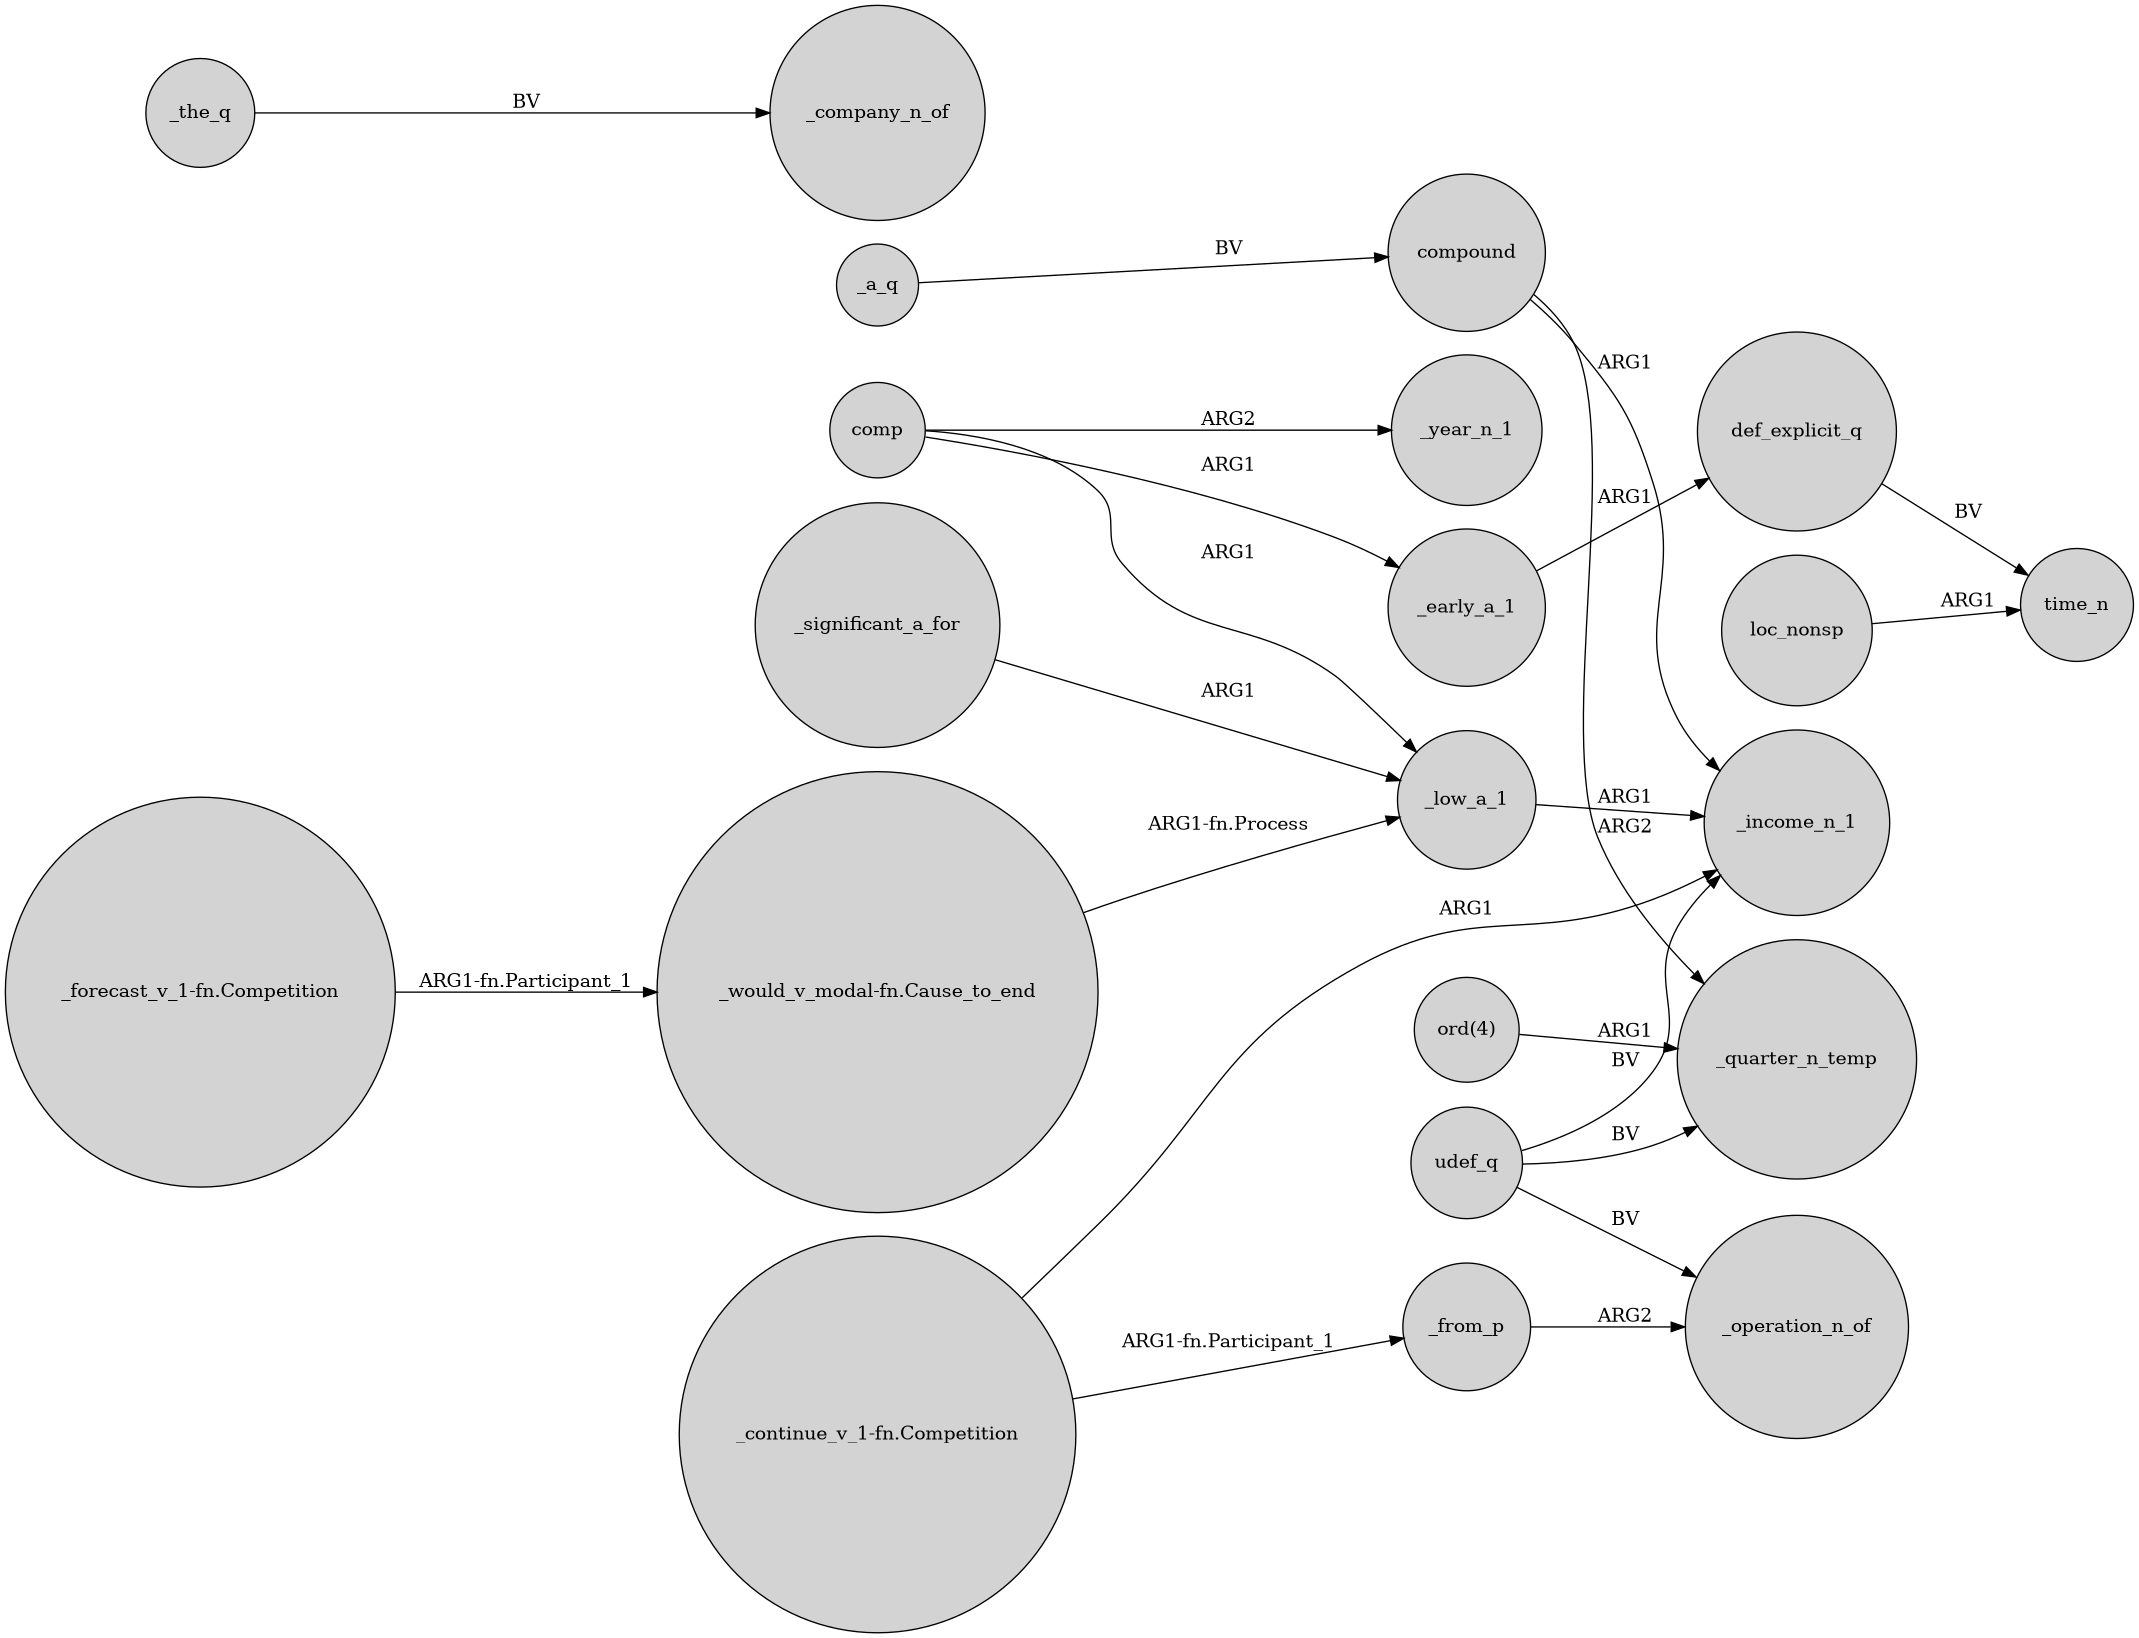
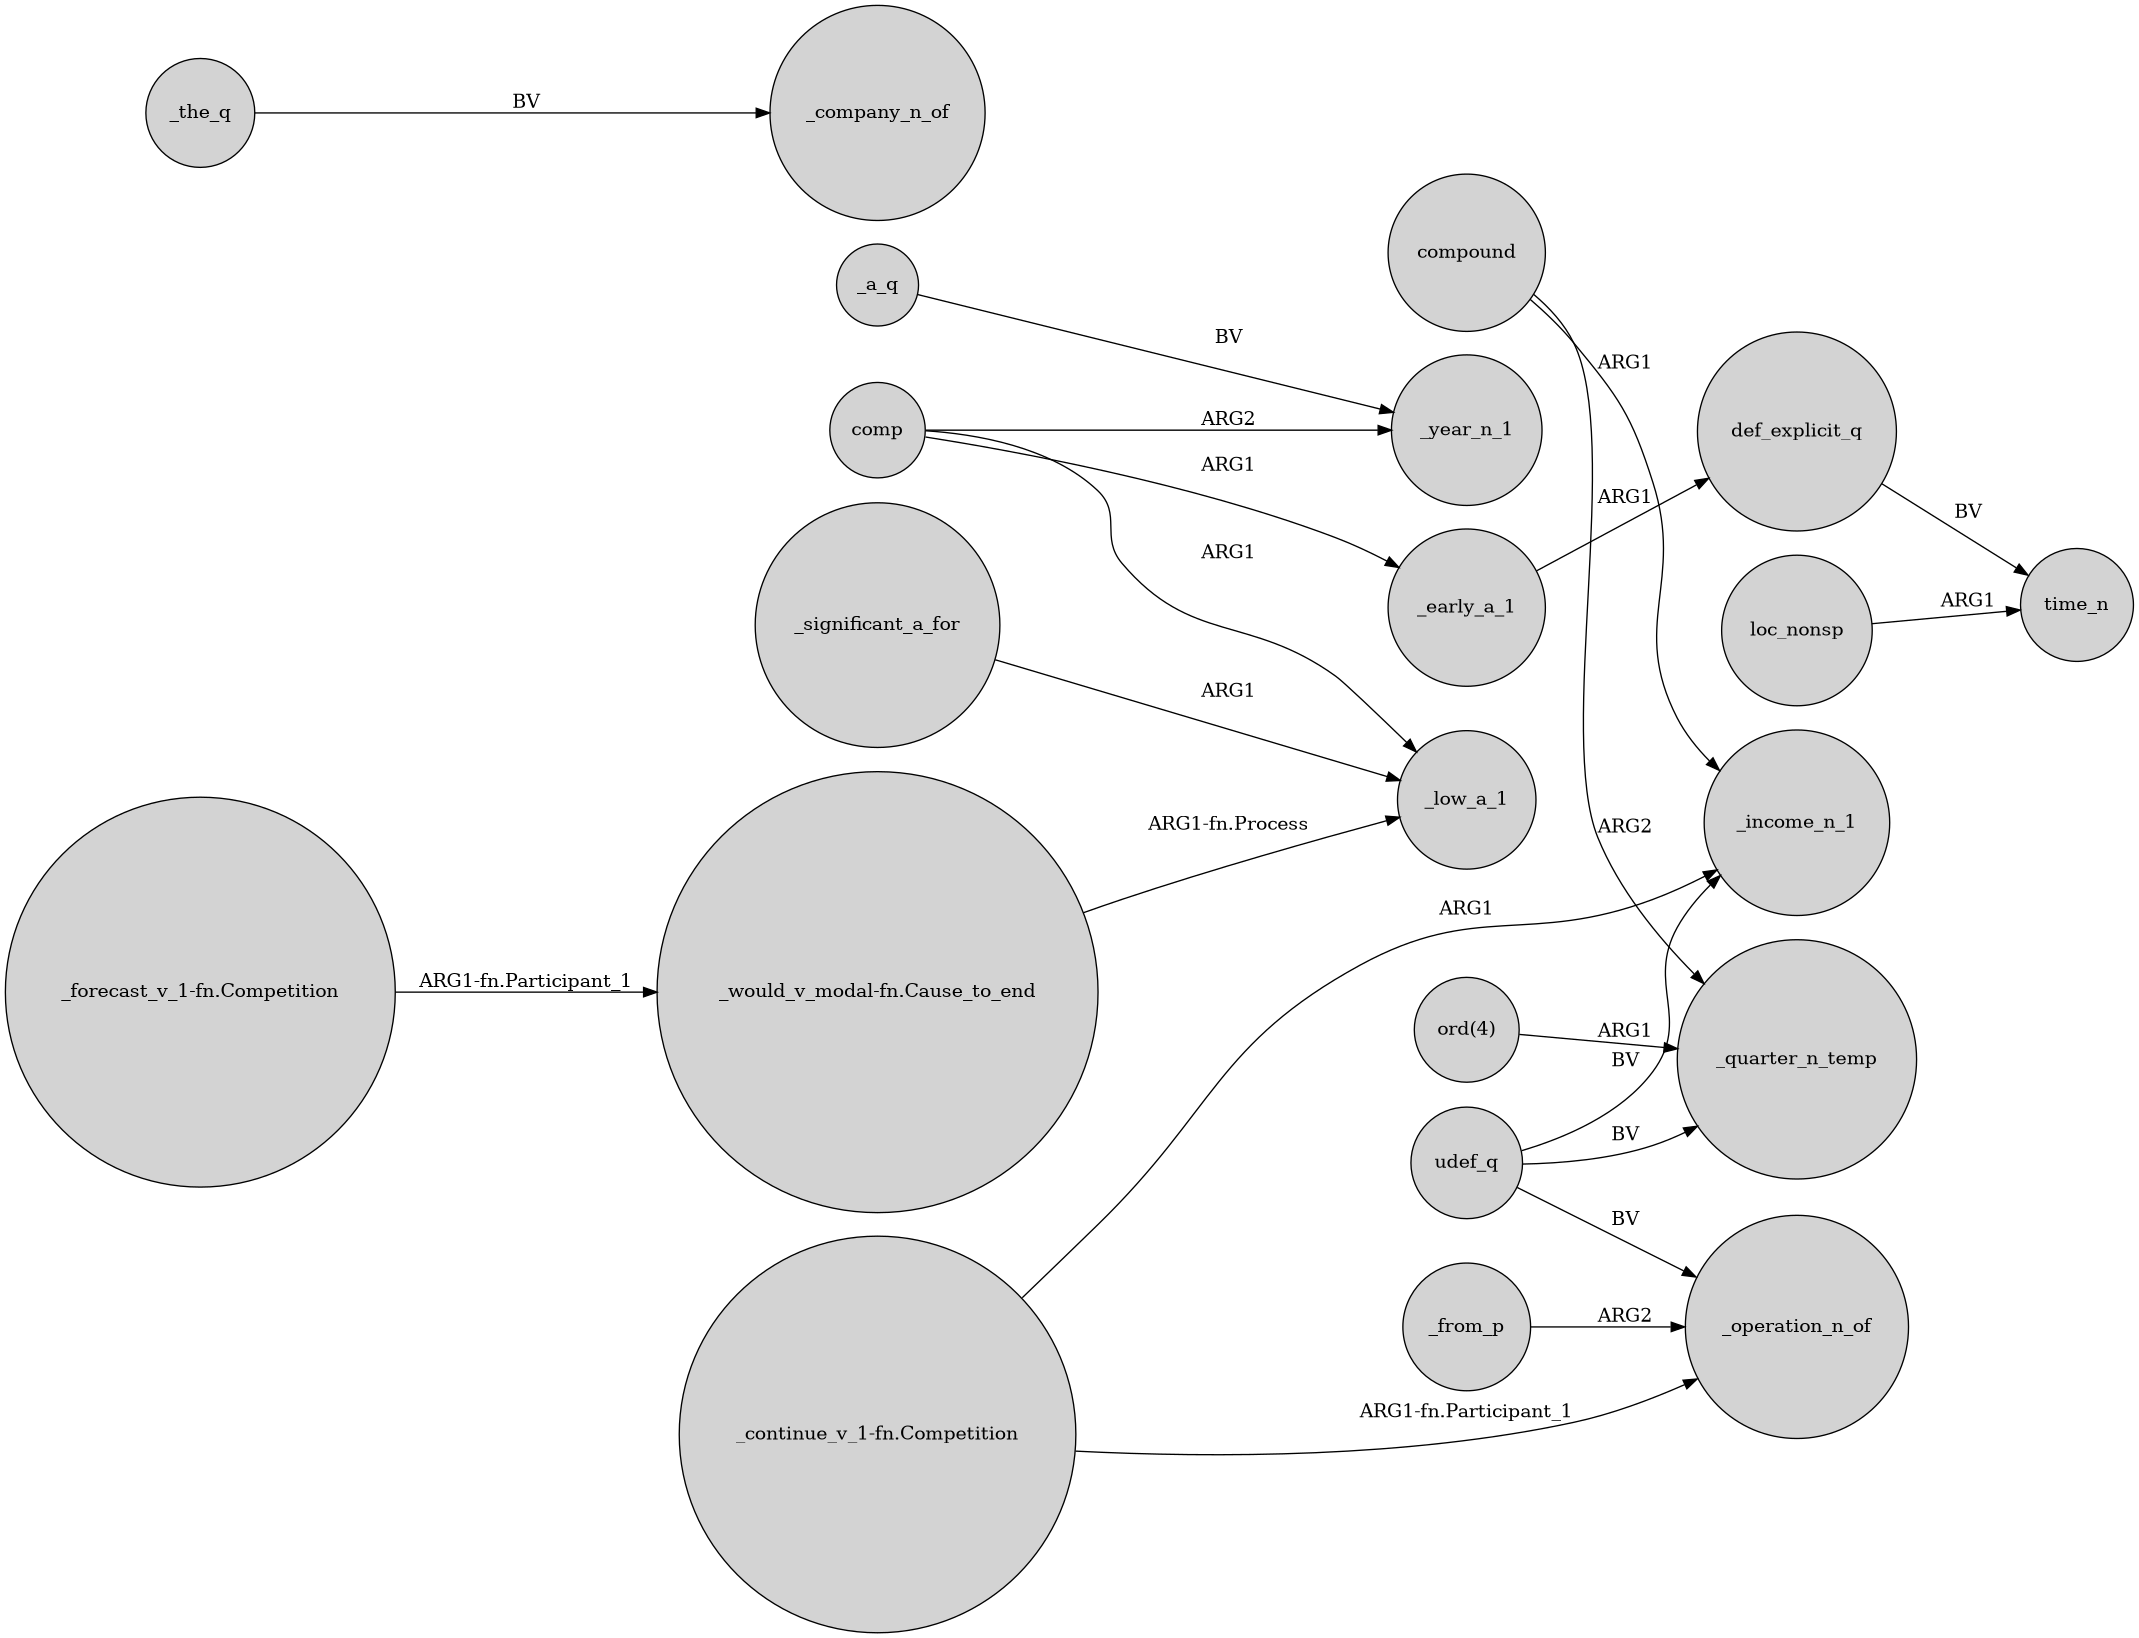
(1147, 270) -> (1149, 352)
(1613, 810) -> none
(1232, 1370) -> (1384, 1449)
